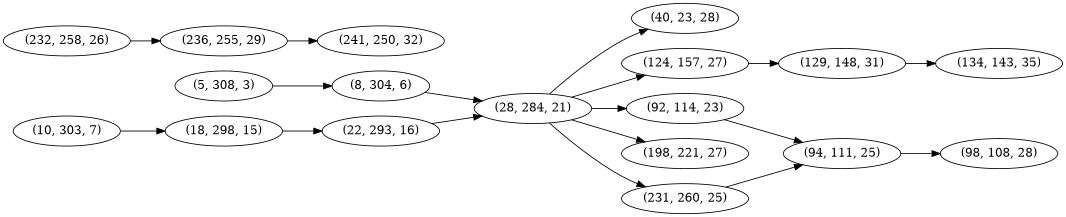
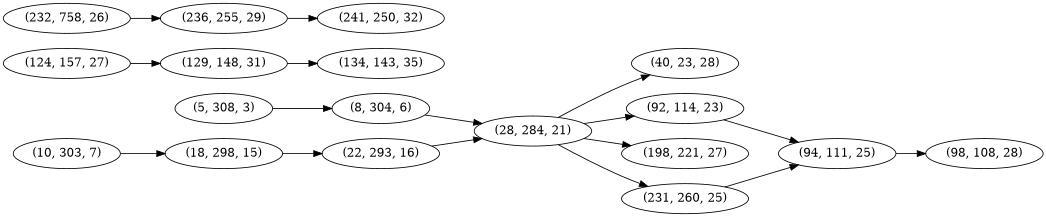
(67, 41) -> (67, 18)
(604, 87) -> none
